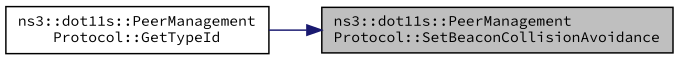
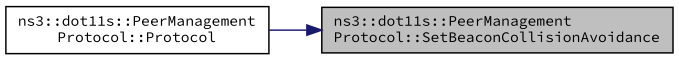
(137, 30) -> (137, 30)
